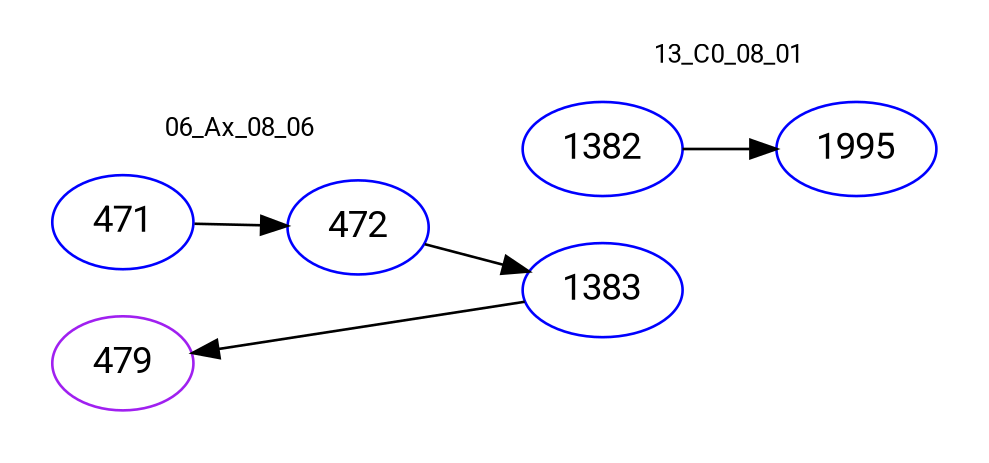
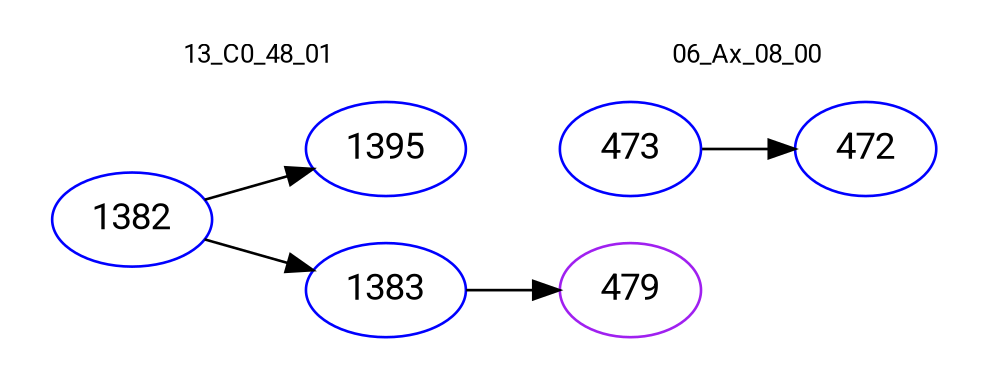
(730, 56) -> (259, 56)
(240, 129) -> (748, 56)
(856, 149) -> (386, 149)
(123, 222) -> (630, 149)
(466, 255) -> (246, 251)
